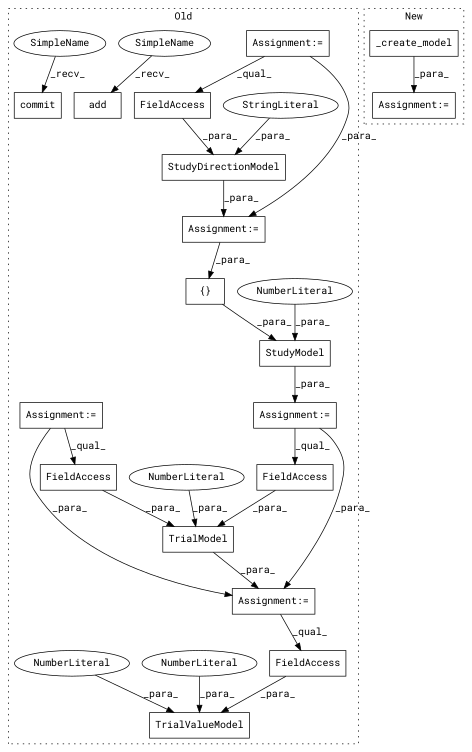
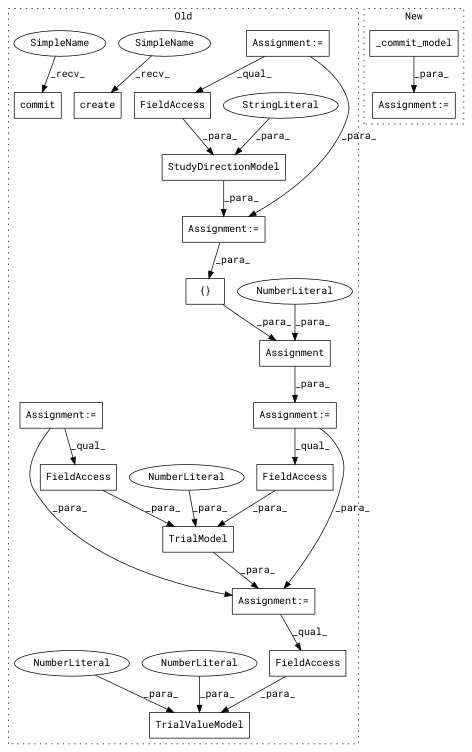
(414, 43) -> (414, 43)
(98, 105) -> (98, 105)
(295, 353) -> (295, 353)
